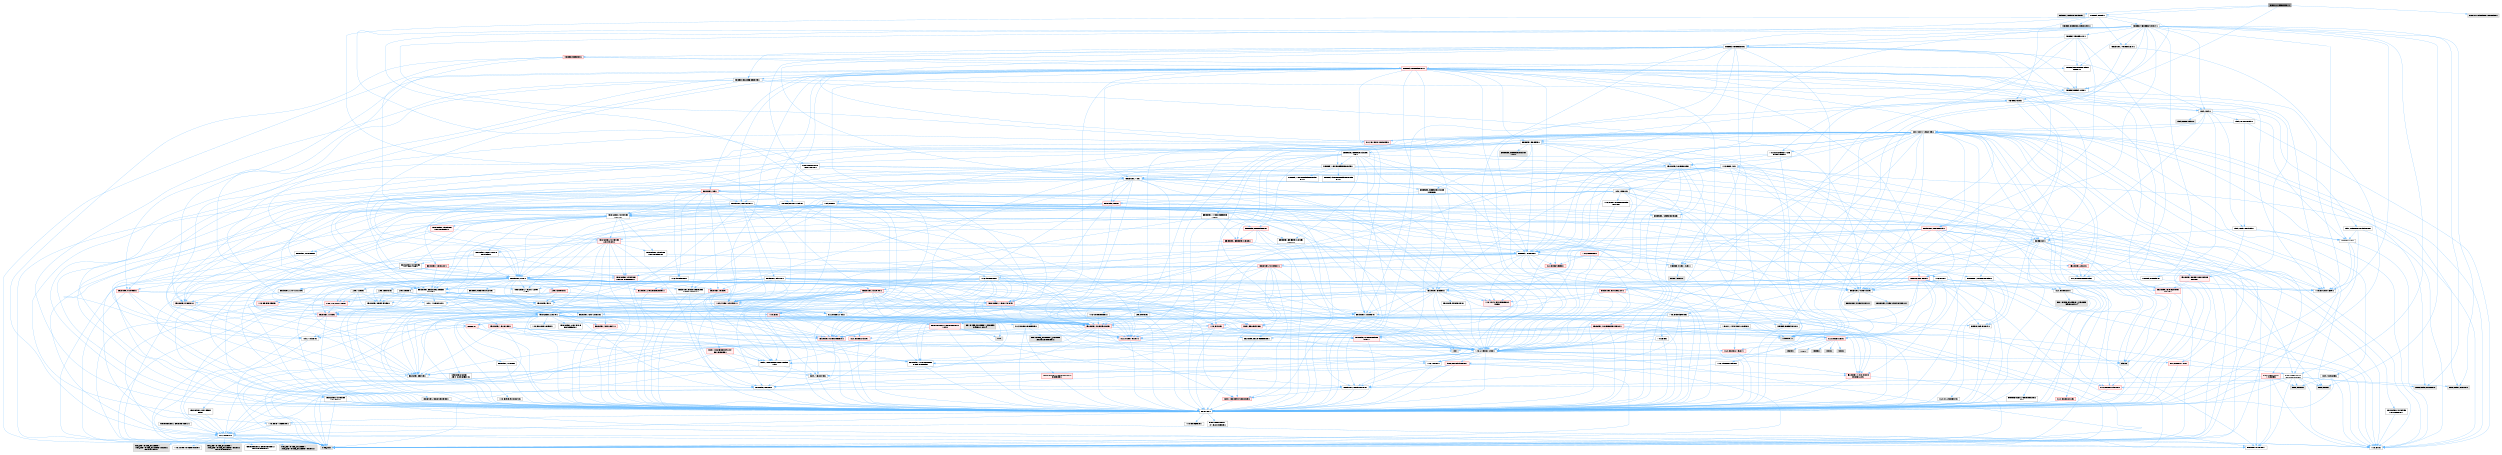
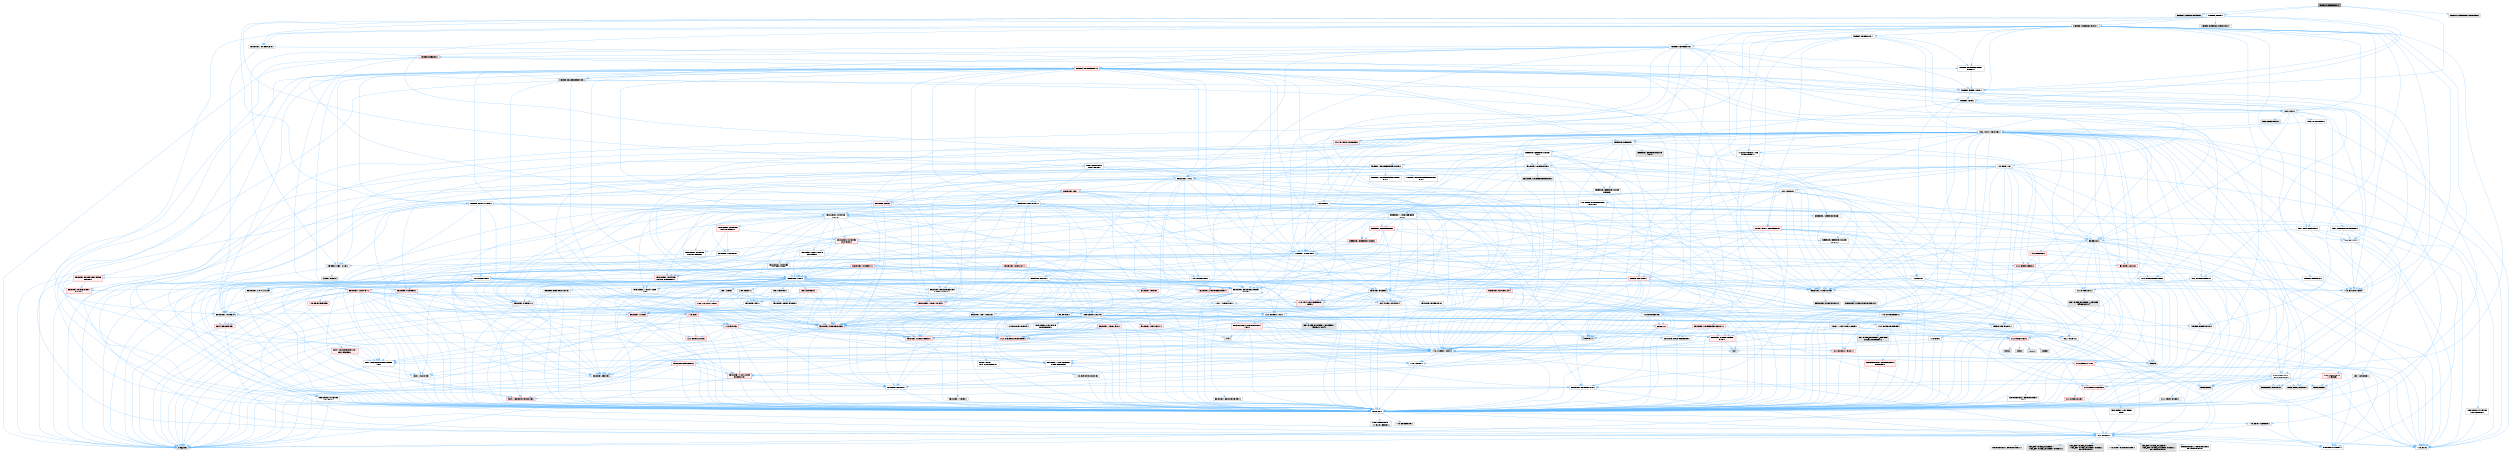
none -> (2027, 121)
none -> (1538, 179)
(1215, 216) -> (1402, 216)
(1934, 229) -> (1767, 229)
(1979, 278) -> (2201, 278)
(980, 326) -> (1319, 326)
(1130, 339) -> (1013, 339)
(1790, 351) -> none
(1727, 364) -> none
(461, 376) -> (988, 364)
(1949, 399) -> (2170, 399)
(199, 429) -> (2056, 440)
